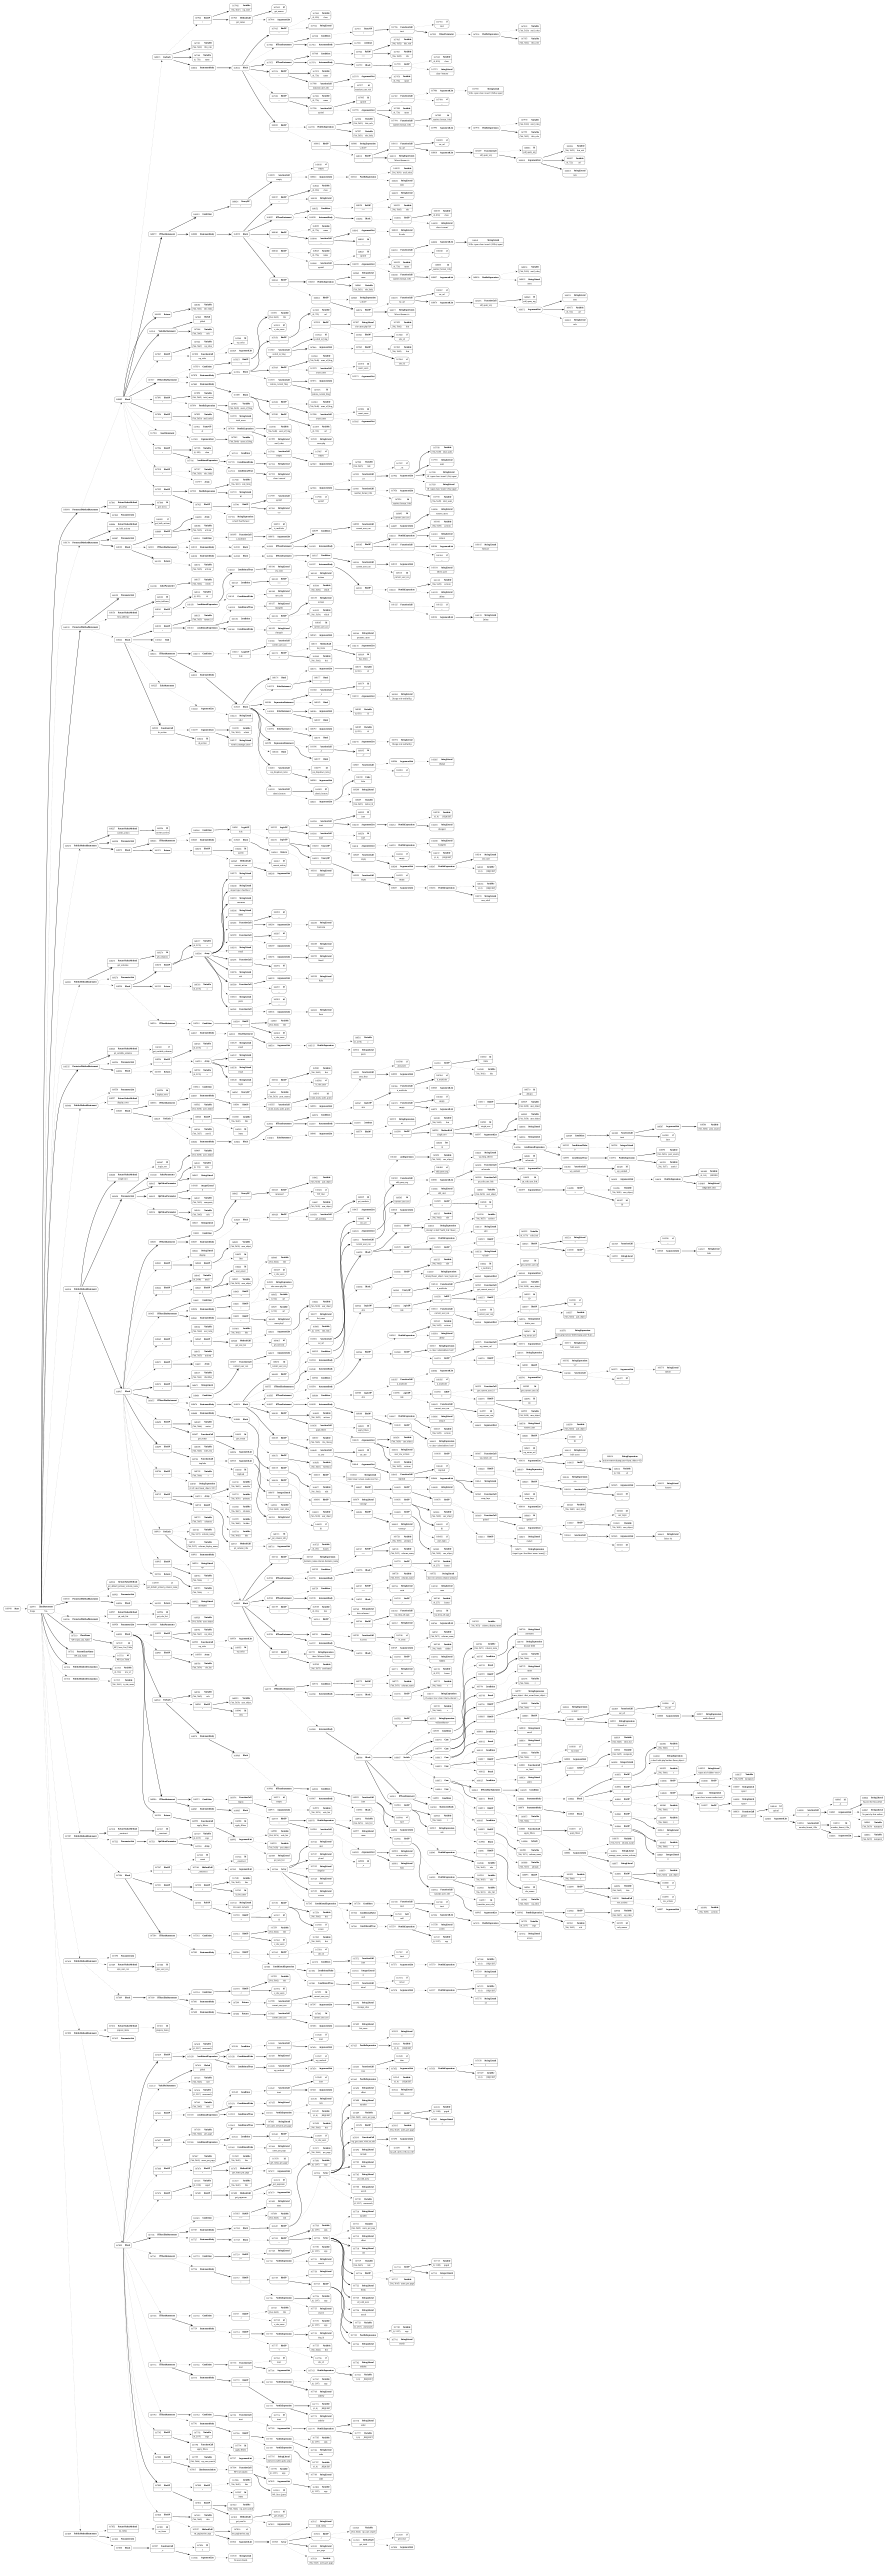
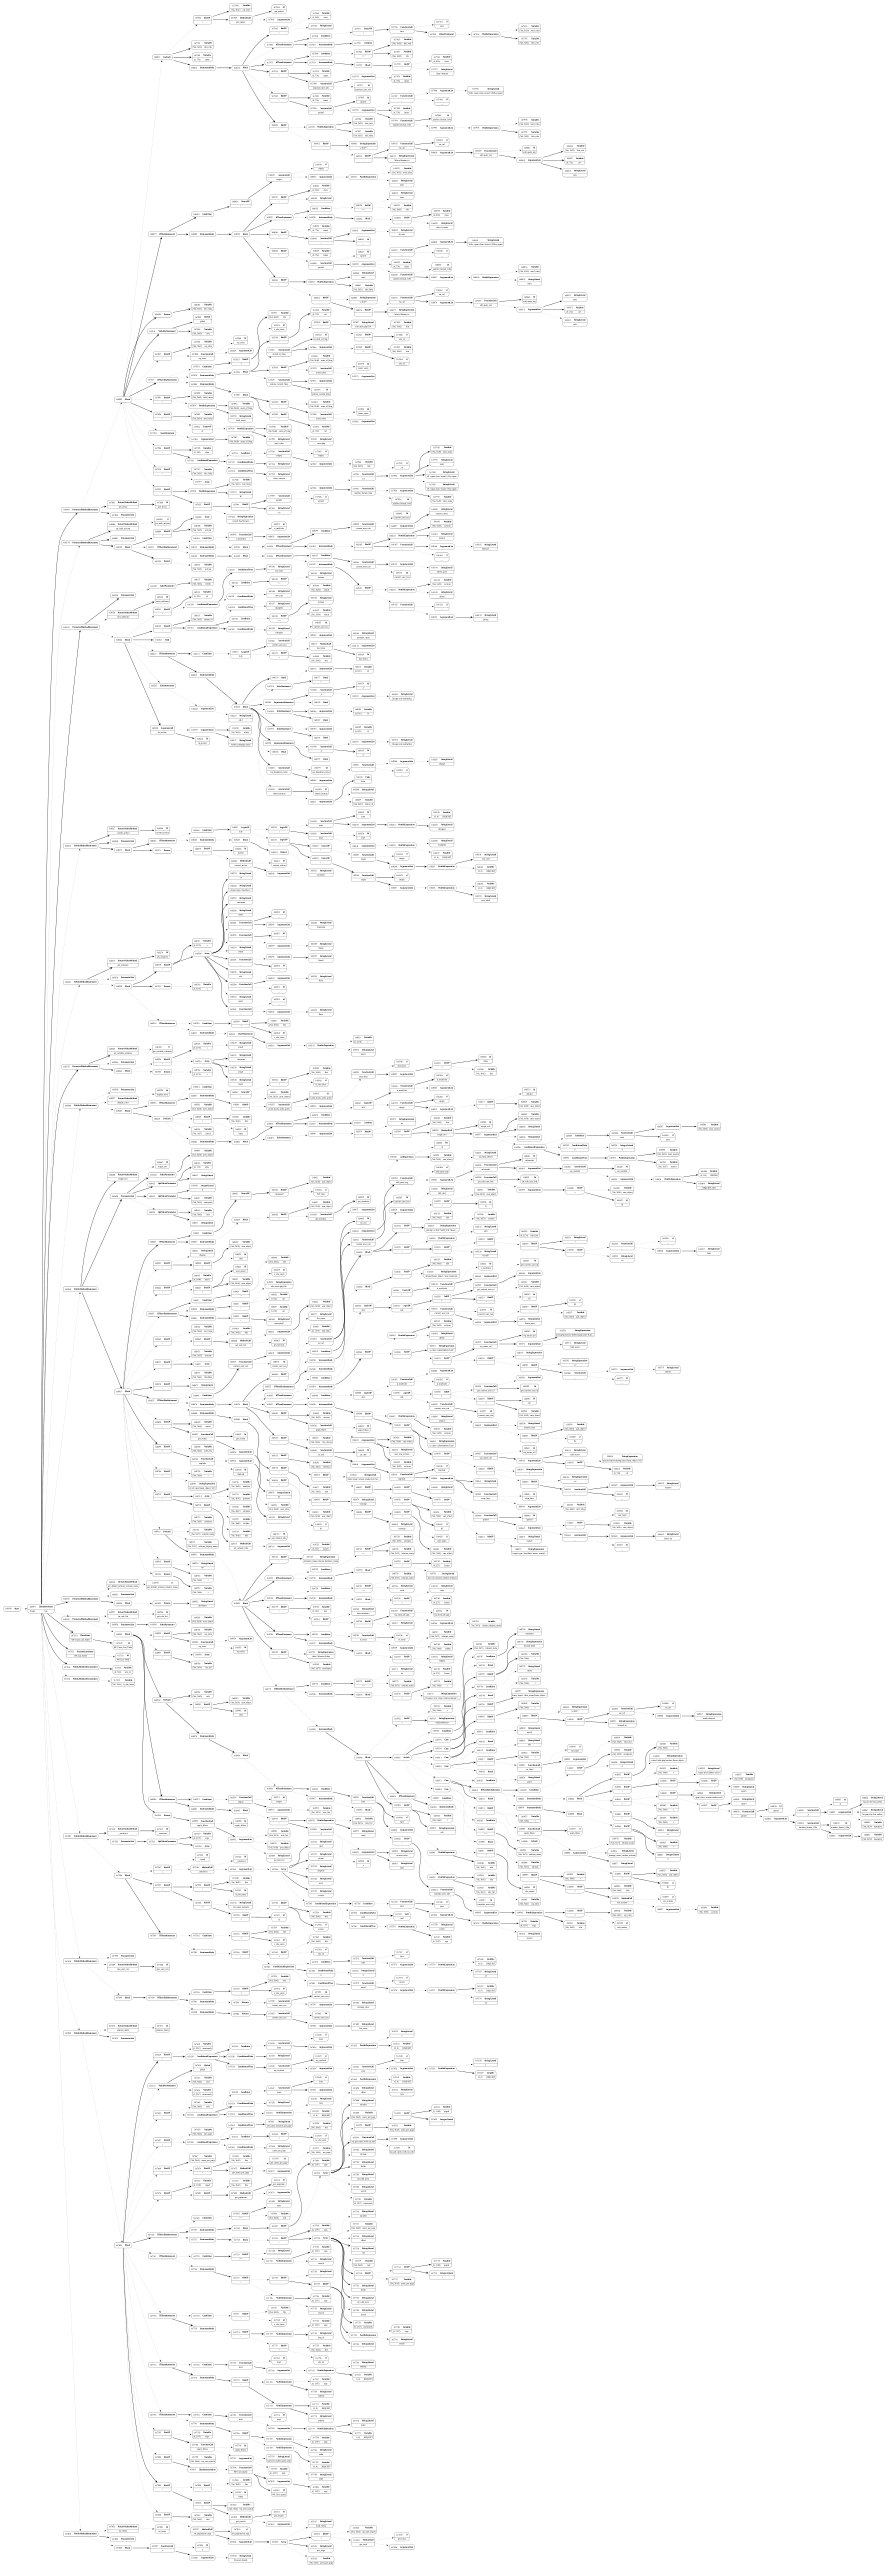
(218, 1054) -> (220, 1045)
none -> (420, 1443)
